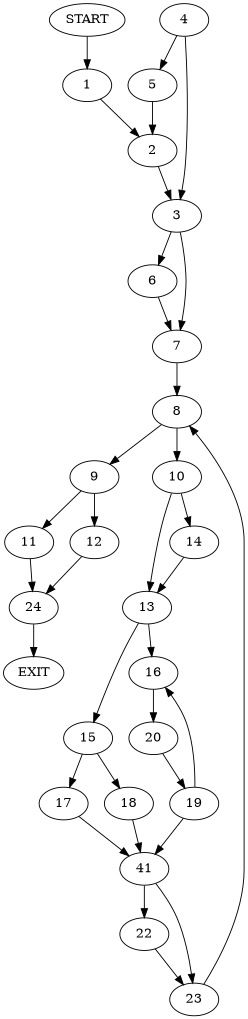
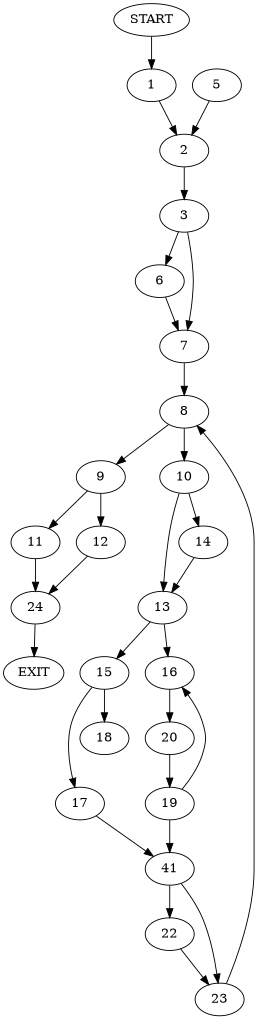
(184, 20) -> none
(136, 832) -> none
